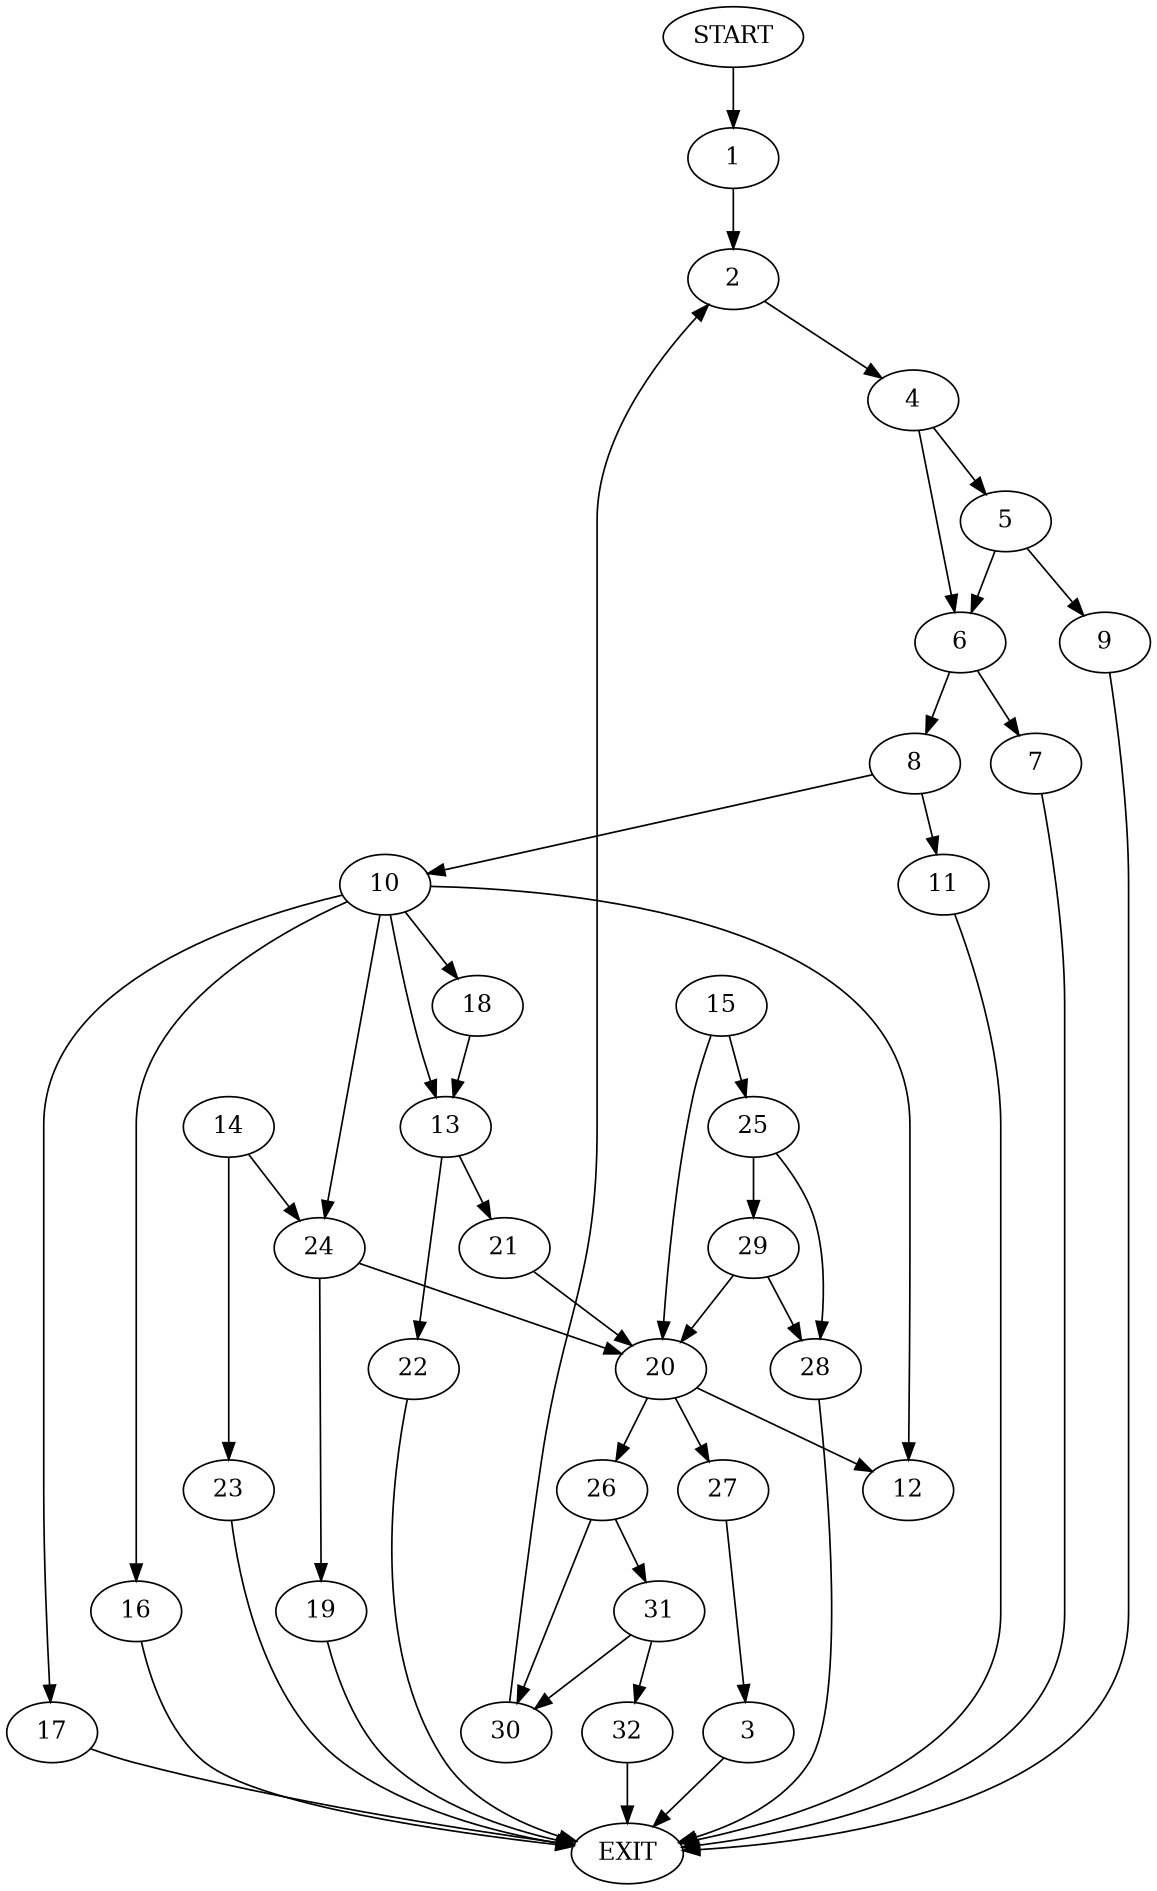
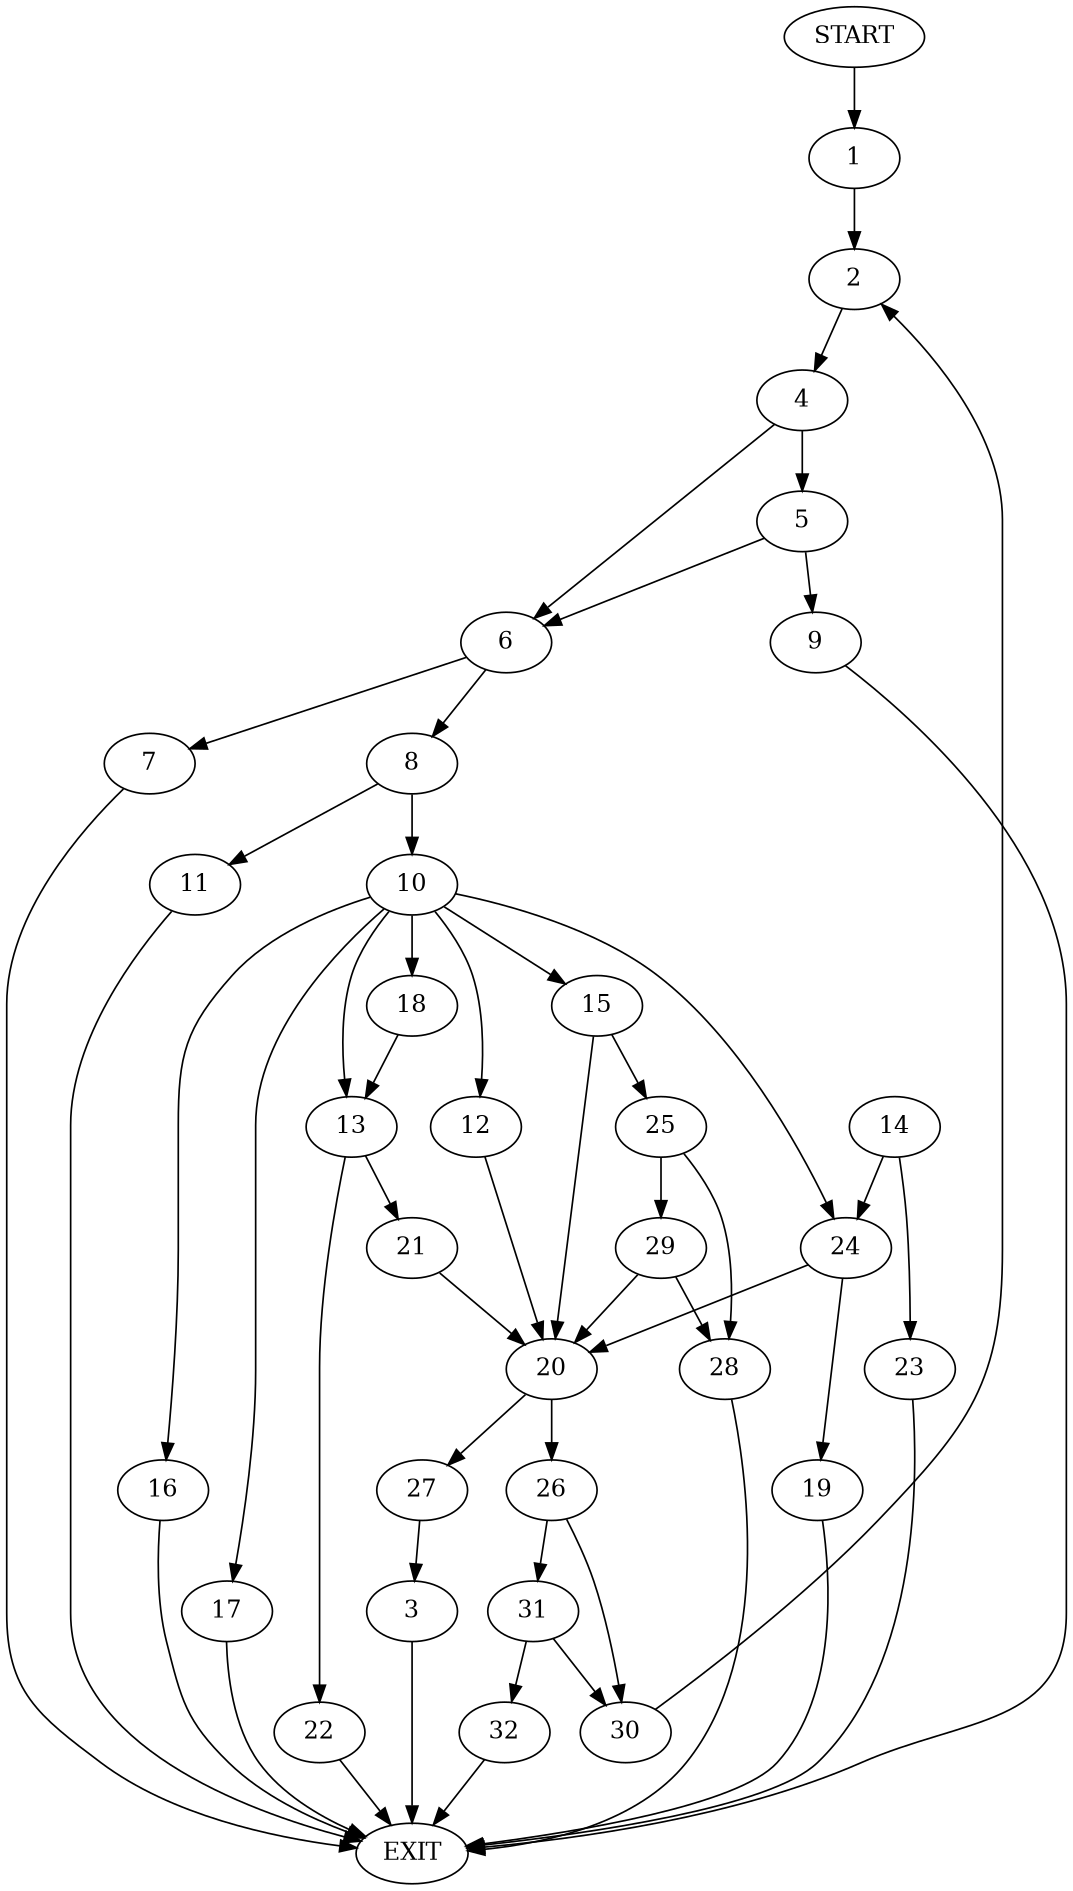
none -> (498, 941)
(777, 1426) -> (511, 1240)
